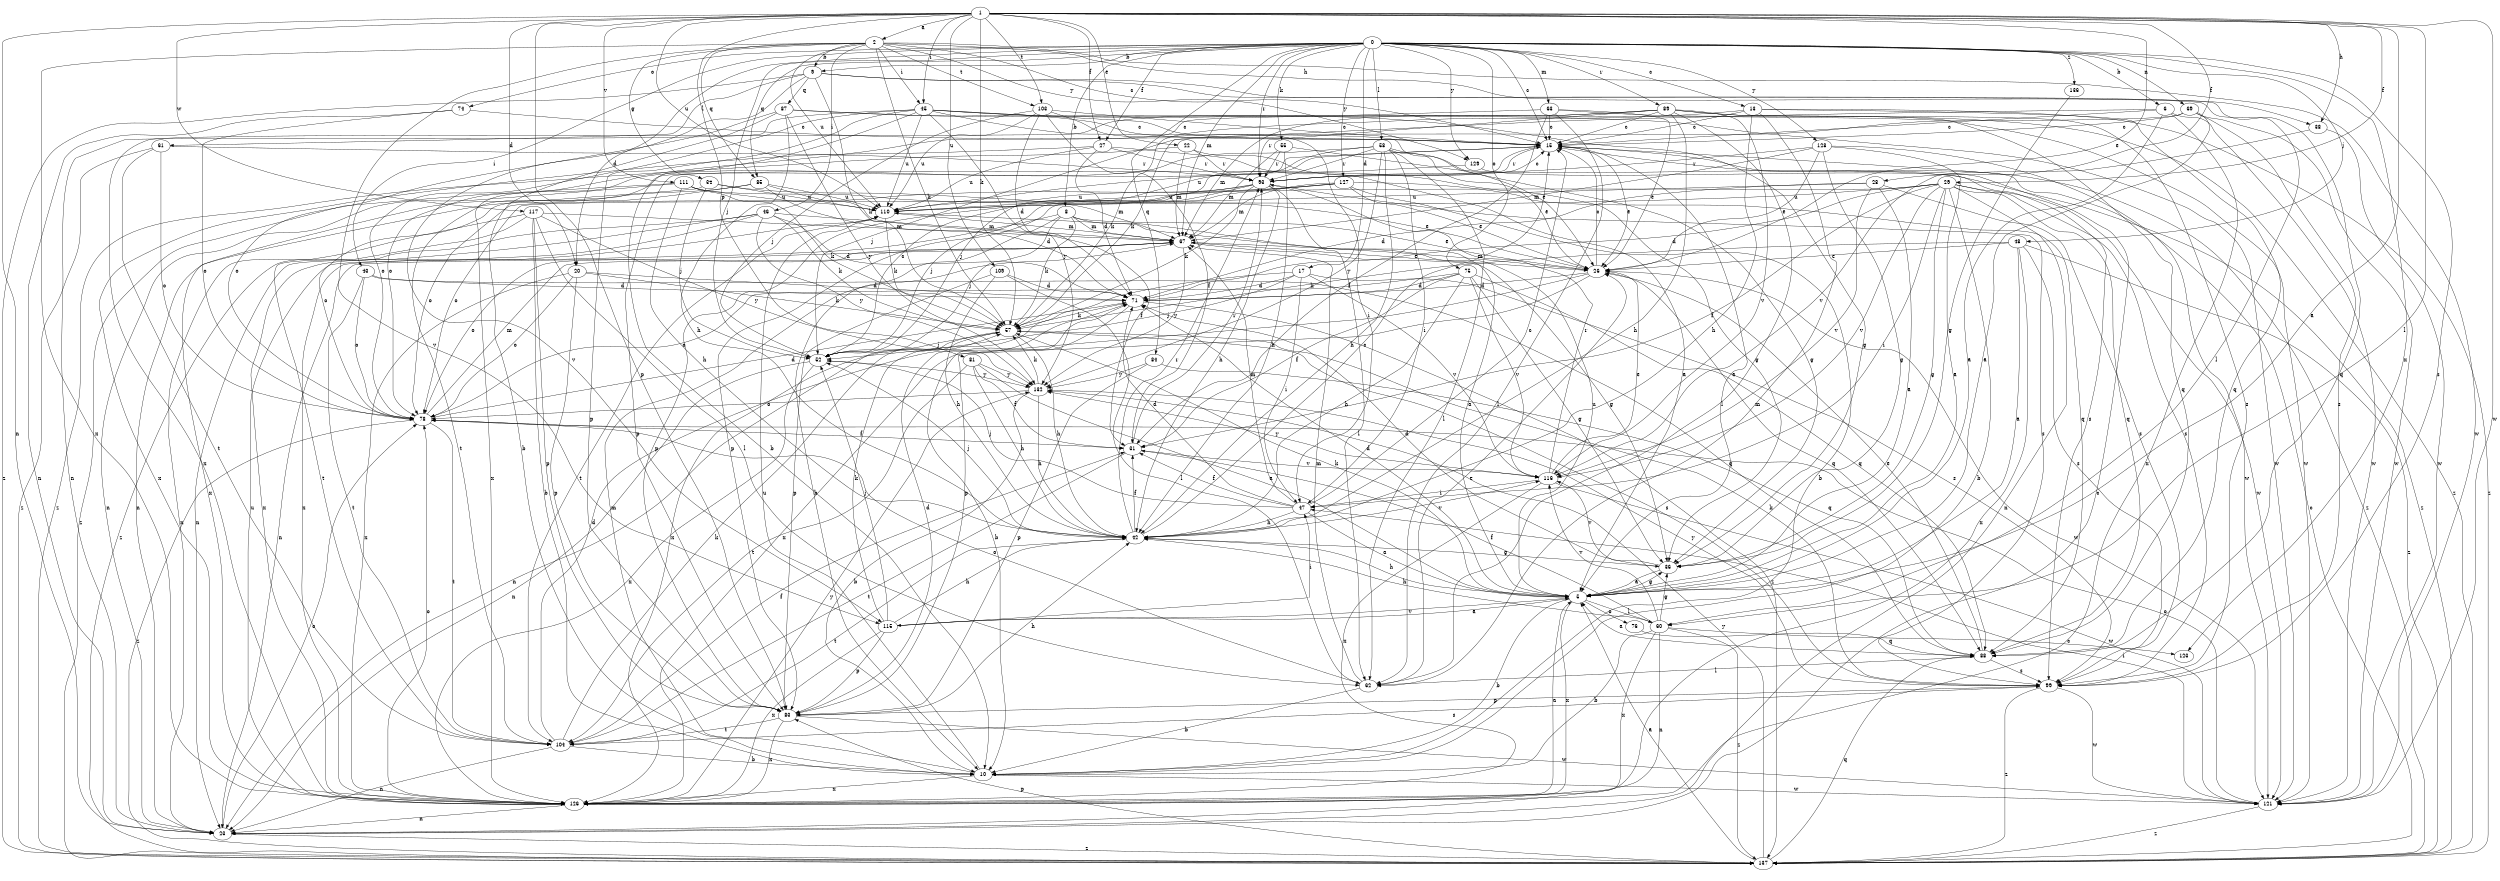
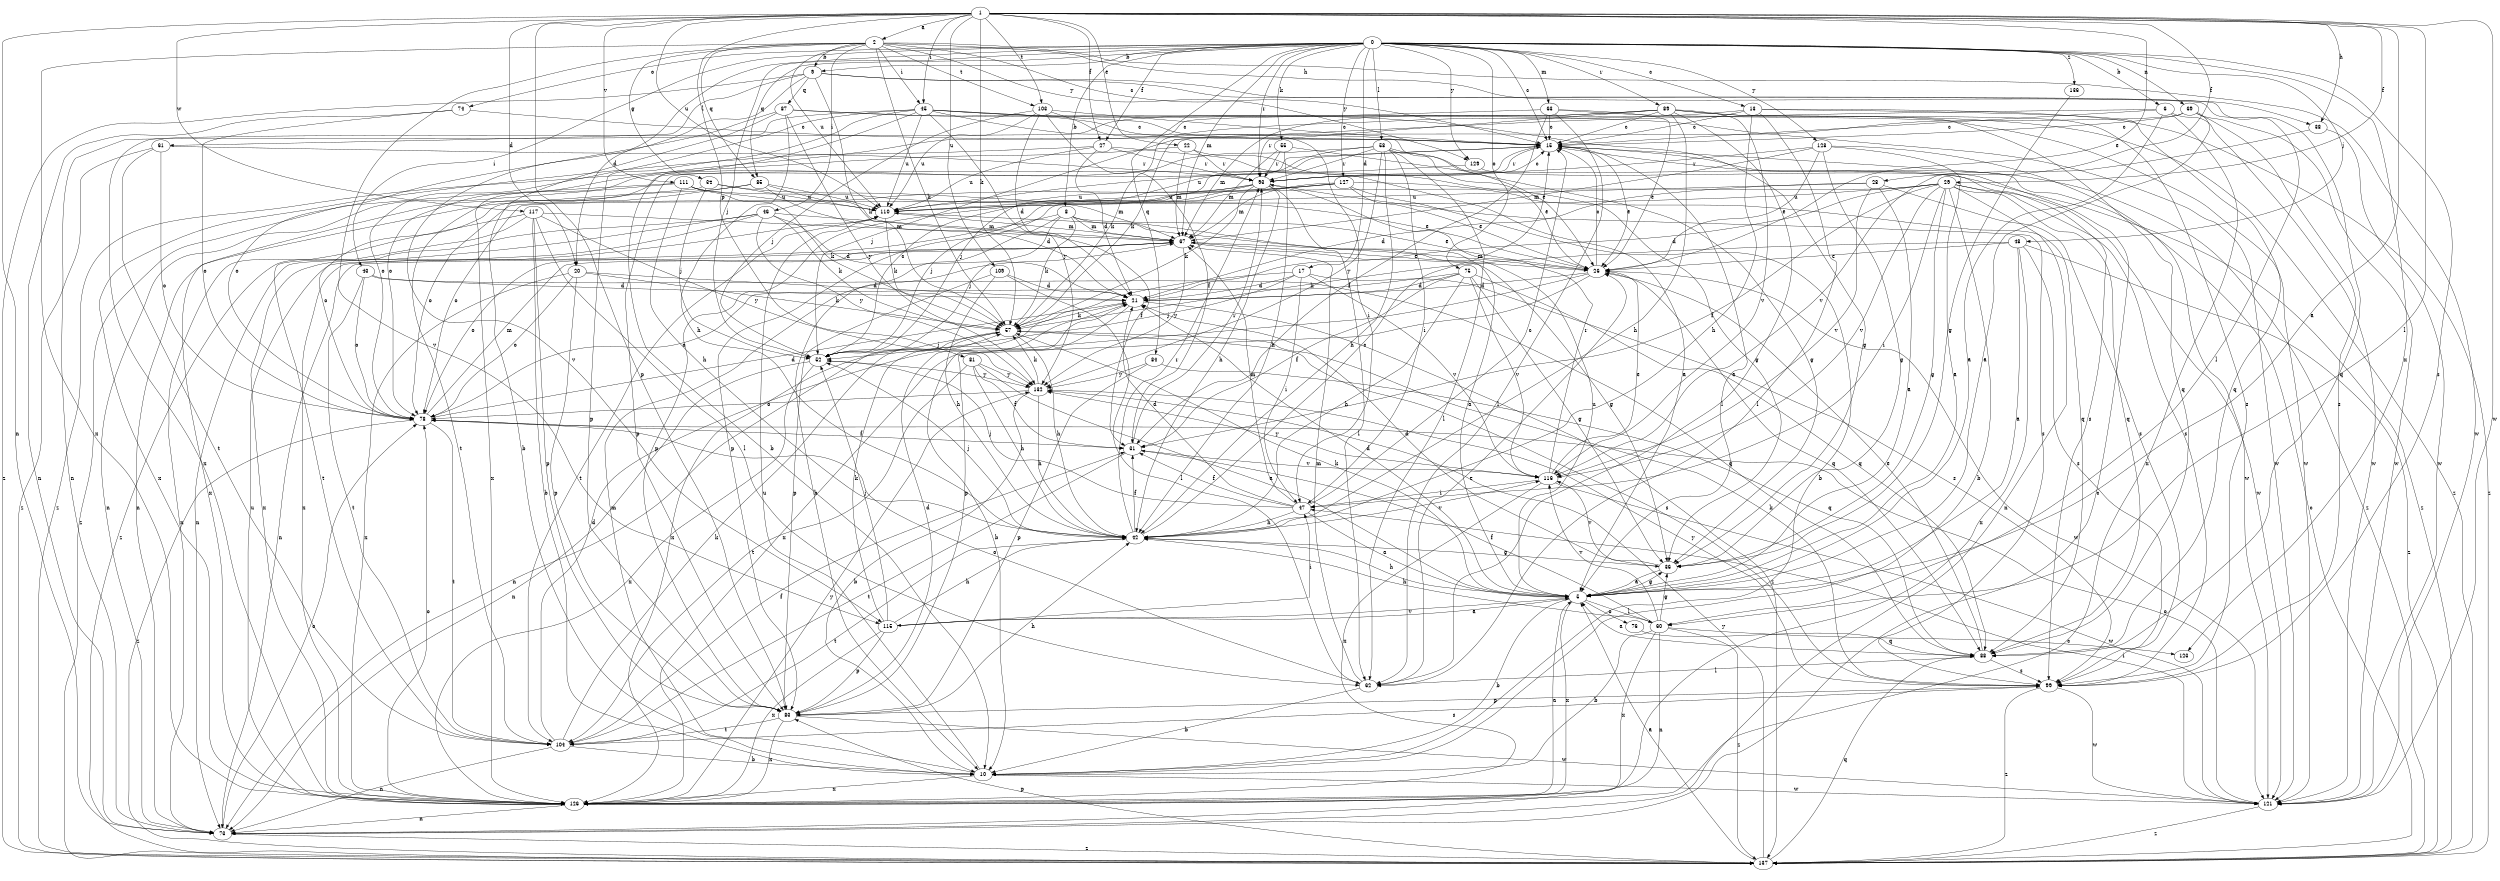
(1135, 301) -> (1135, 301)
(1758, 405) -> (1758, 405)
(223, 834) -> (223, 834)
